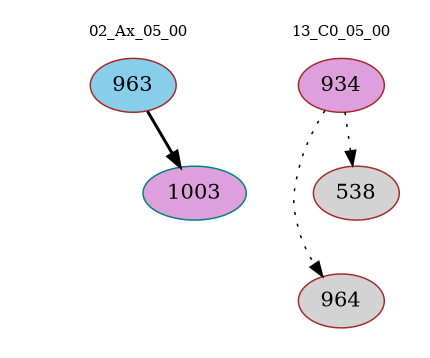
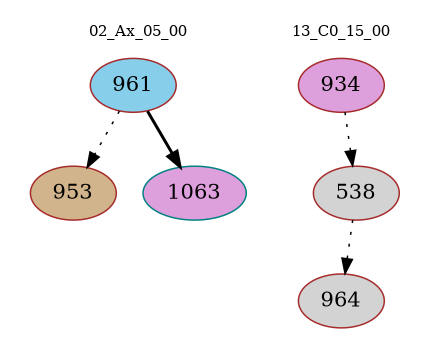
(341, 32) -> (341, 32)
(133, 85) -> (133, 85)
(295, 186) -> (350, 239)
none -> (73, 193)
(195, 193) -> (195, 193)
